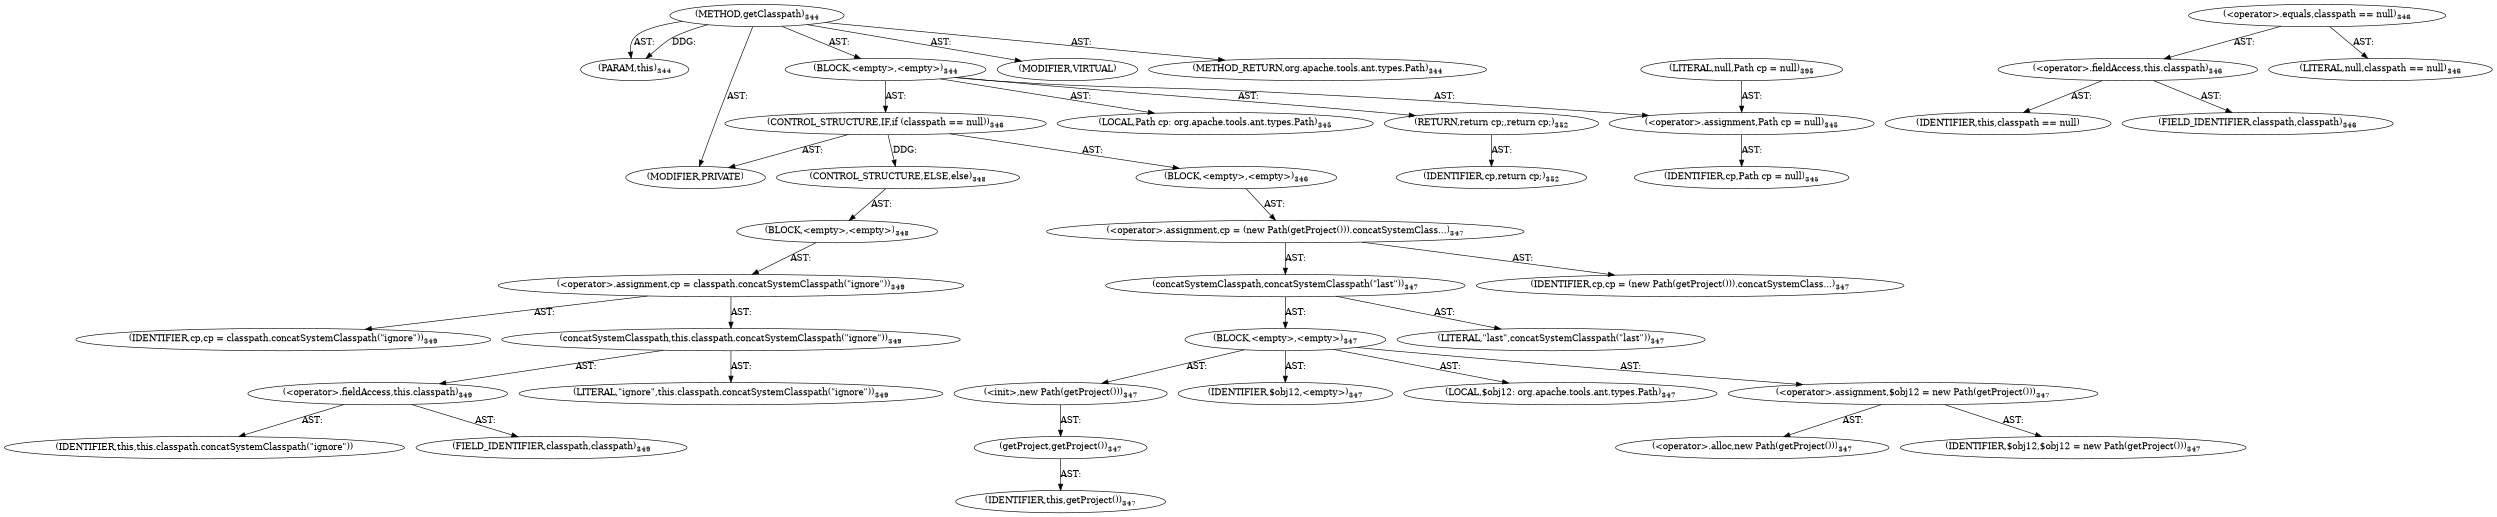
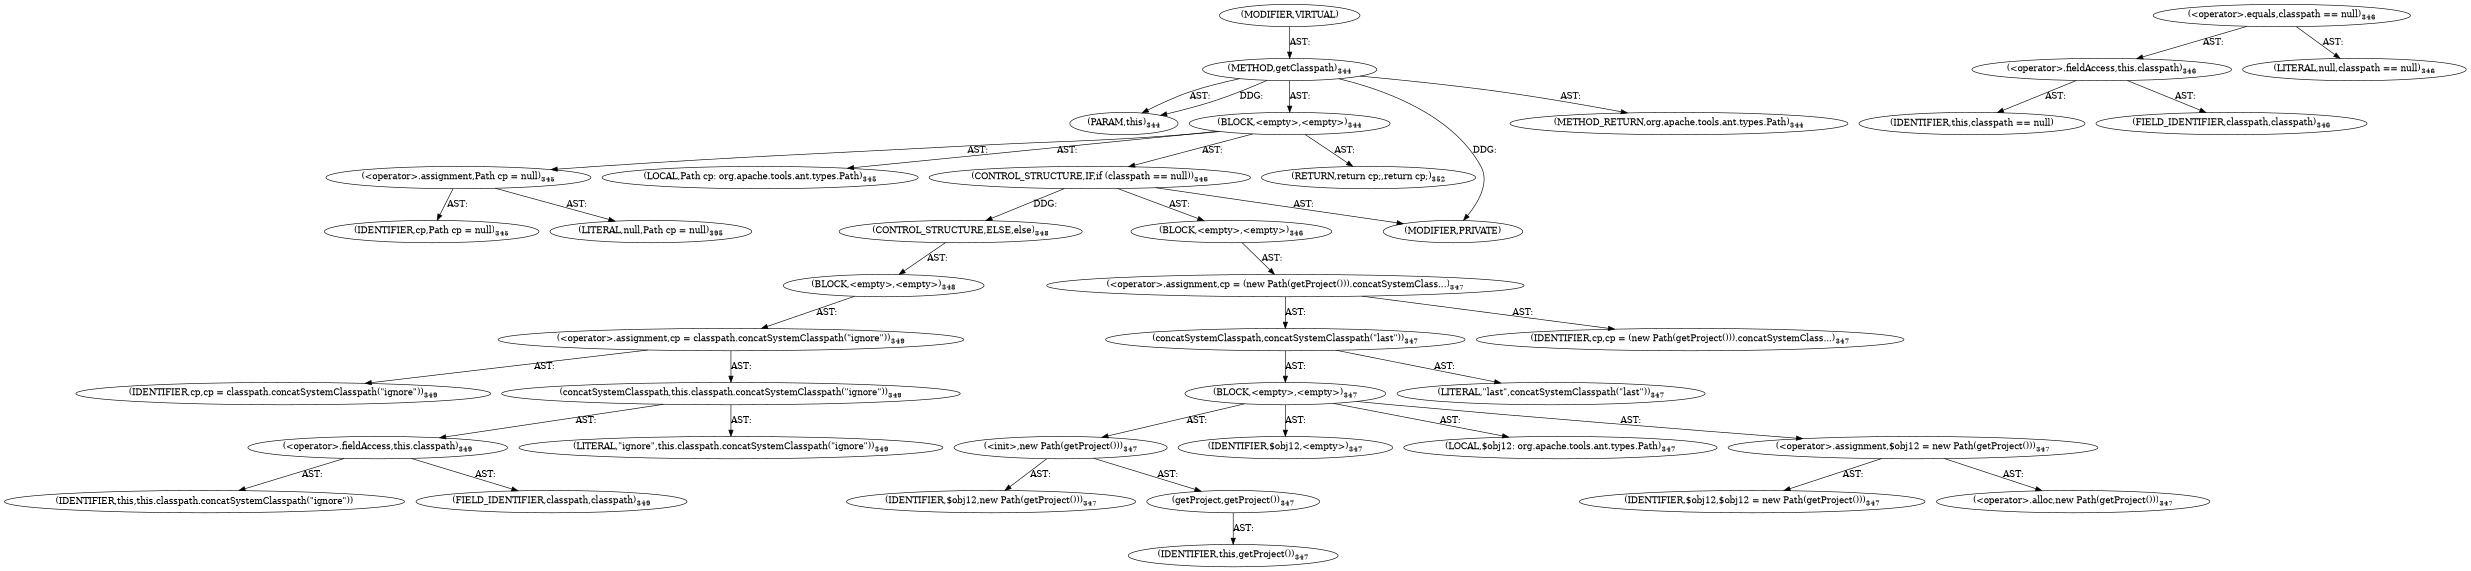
(911, 42) -> (1290, 39)
(1742, 93) -> (552, 204)
(739, 97) -> (1486, 151)
(1491, 178) -> none
none -> (991, 502)
